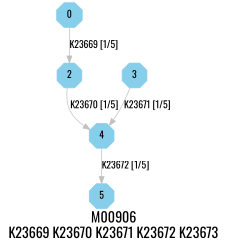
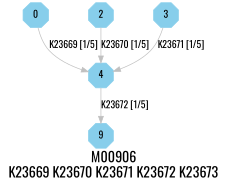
(69, 42) -> (54, 55)
(102, 196) -> (101, 136)
